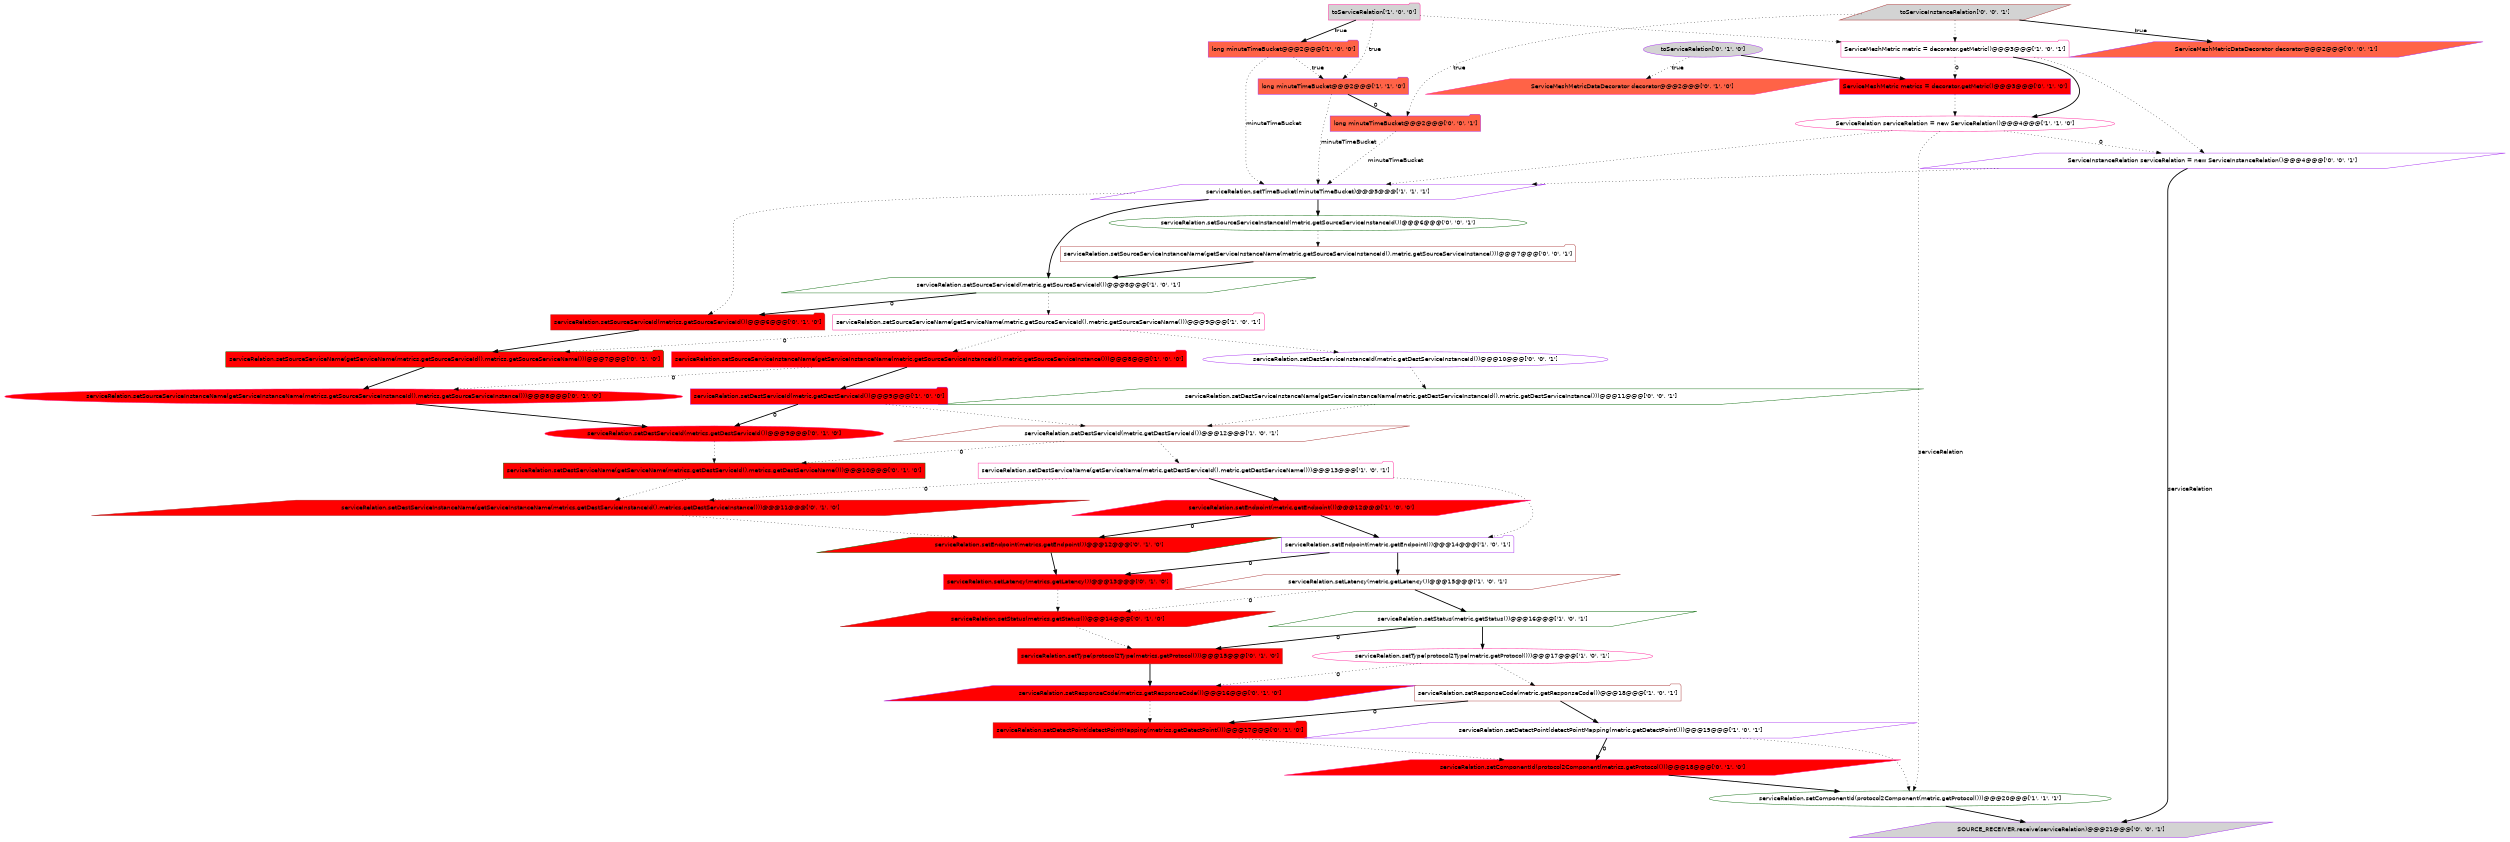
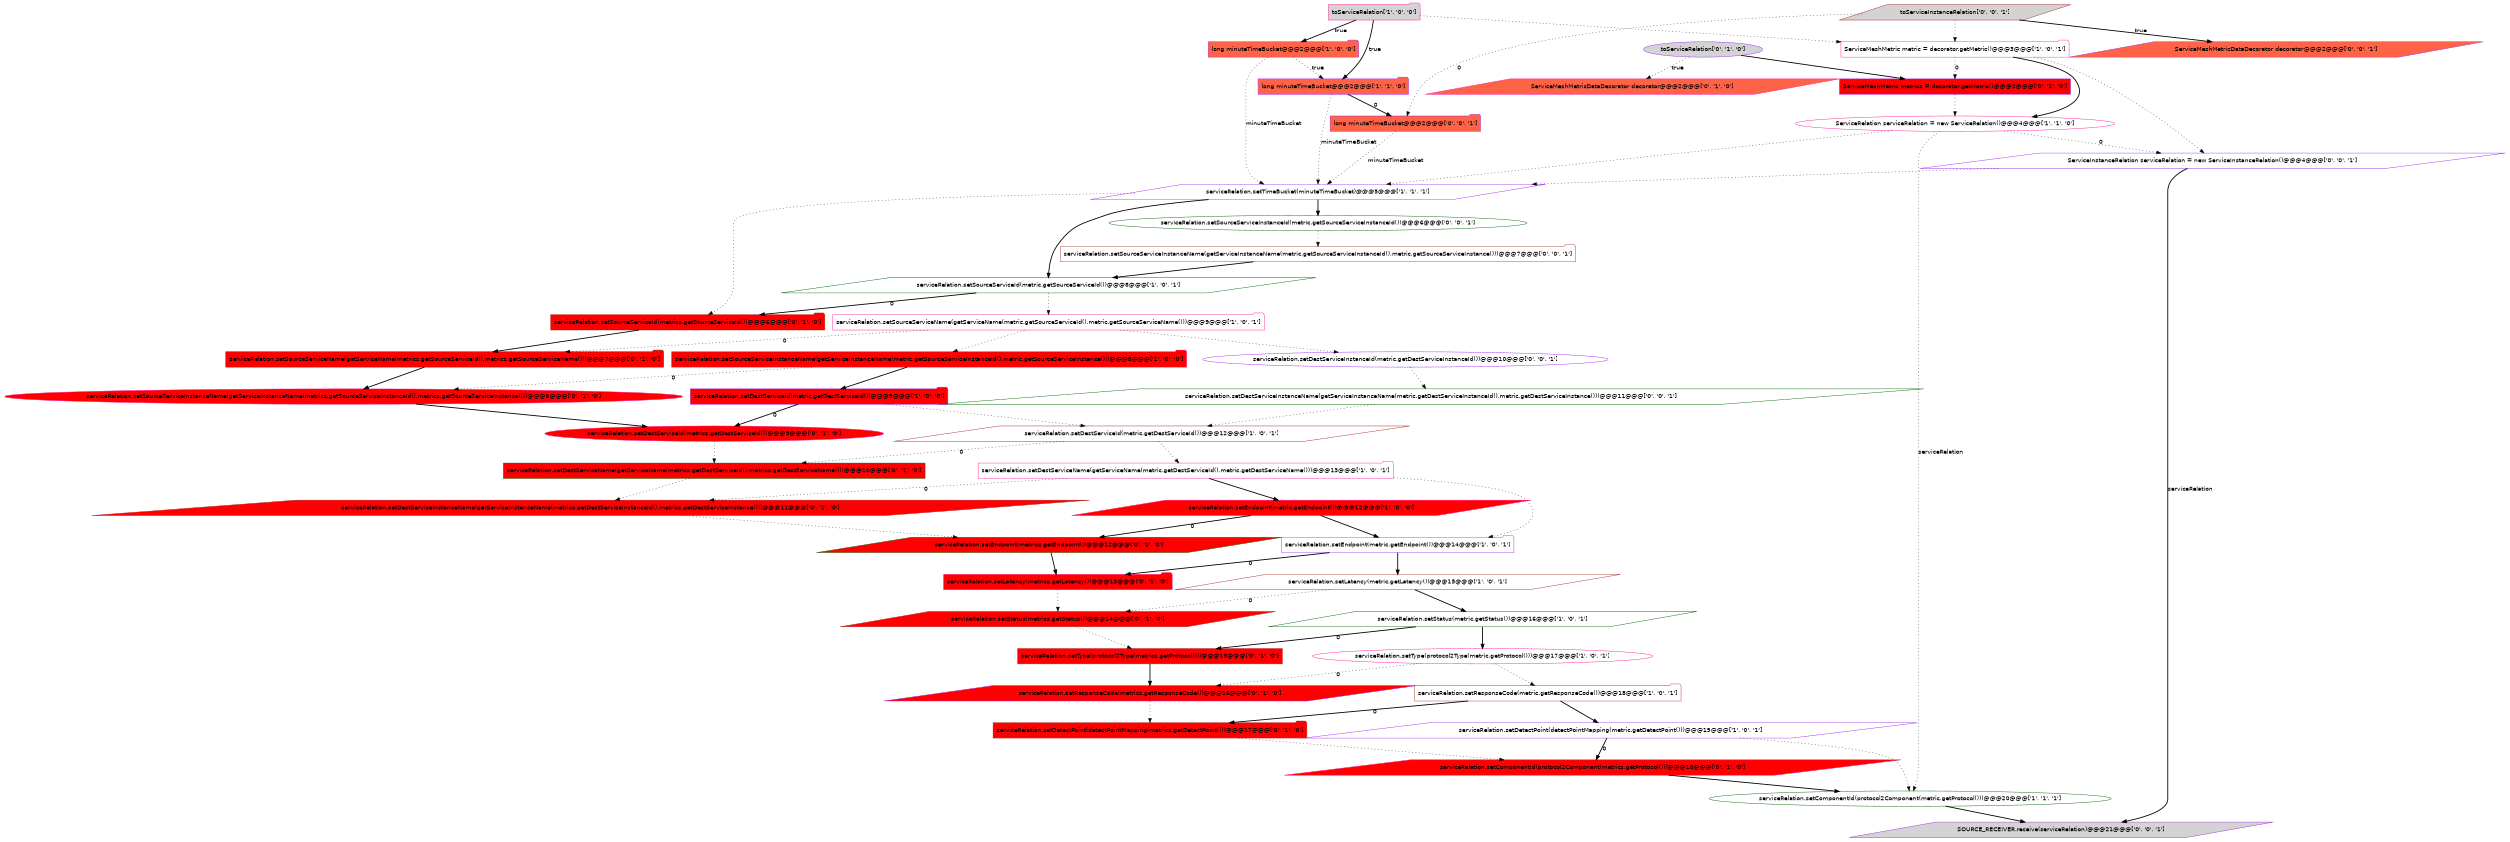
(1365, 51) -> (1365, 51)
(1459, 68) -> (1459, 68)
